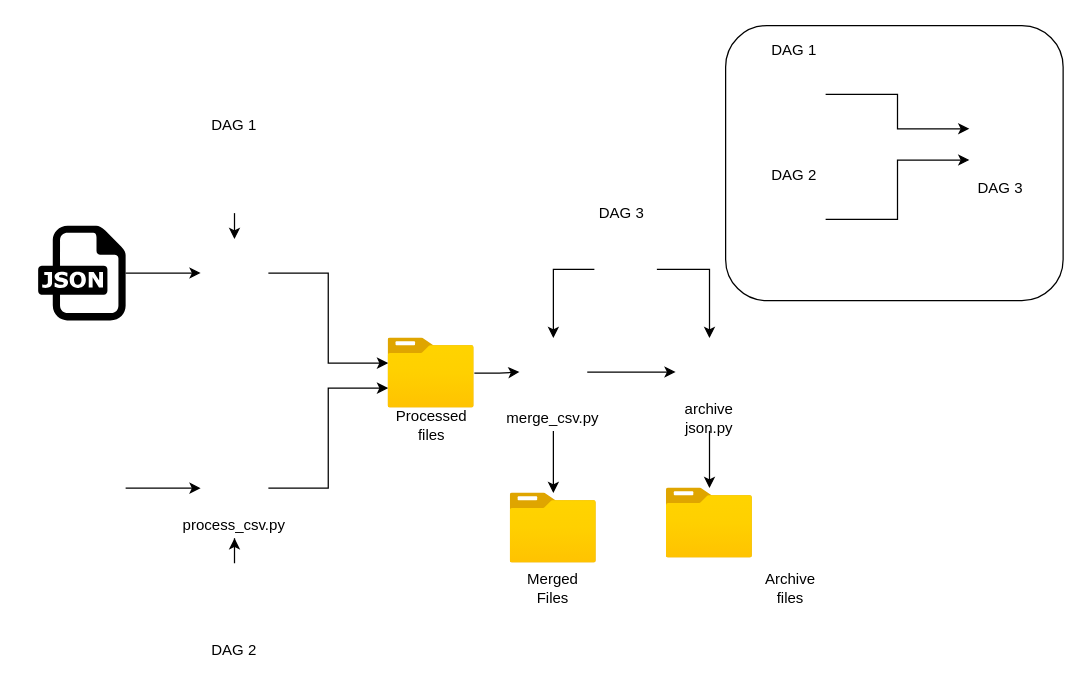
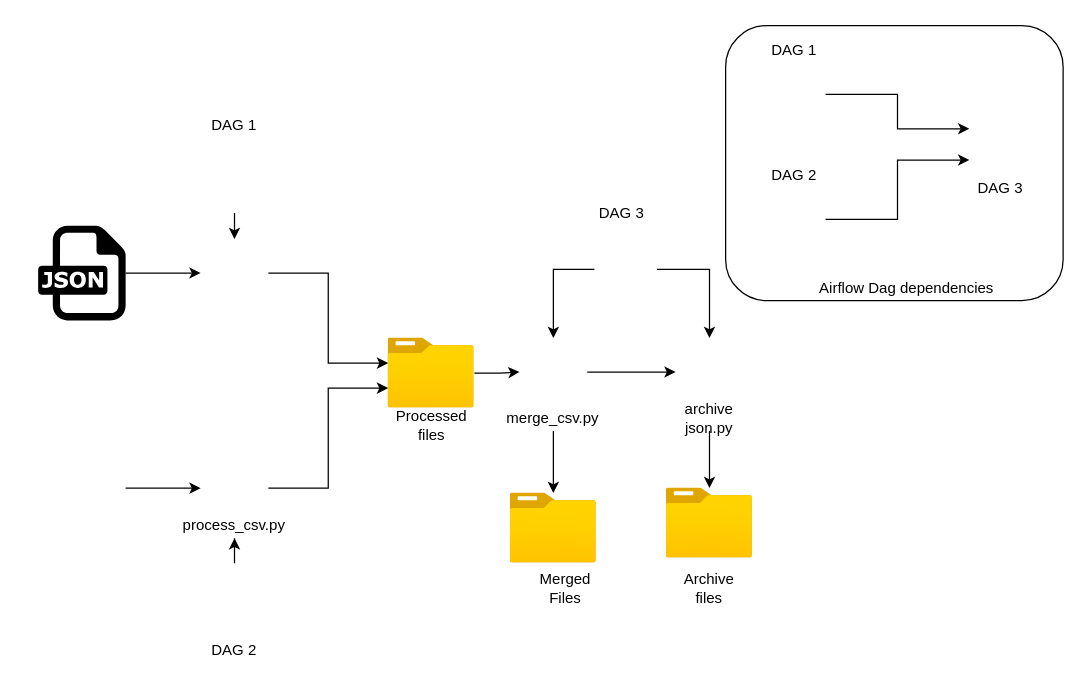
none -> (907, 288)
(553, 588) -> (566, 588)
(791, 588) -> (710, 588)
